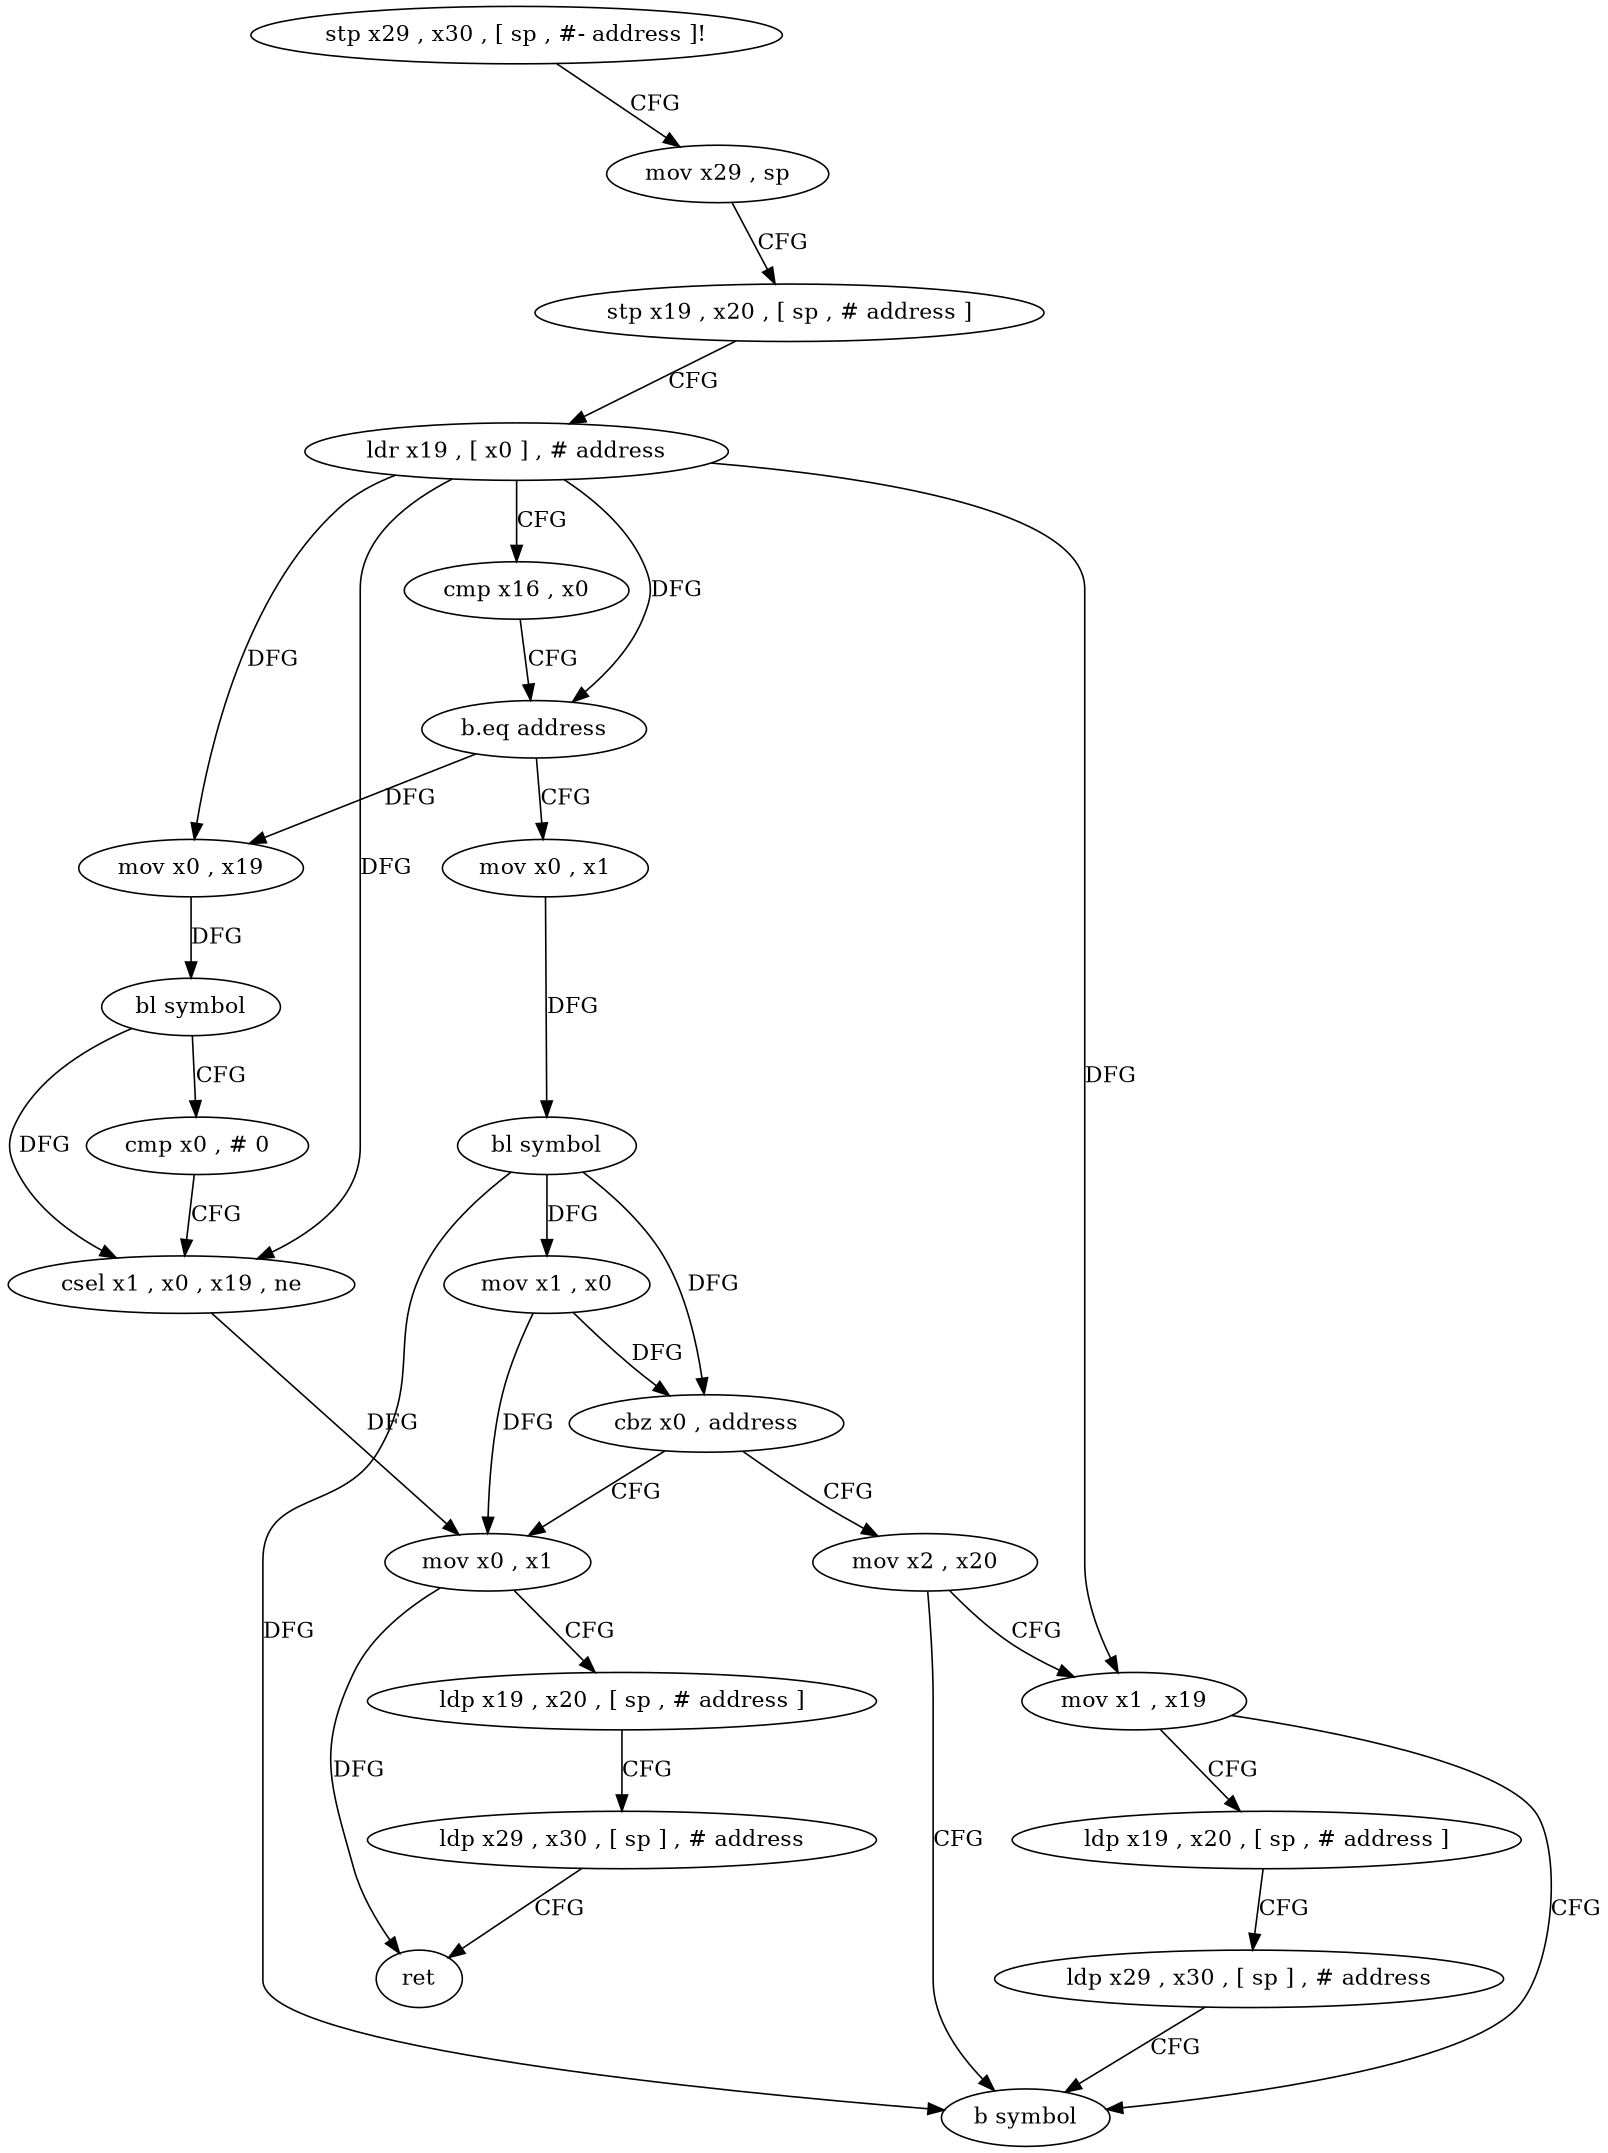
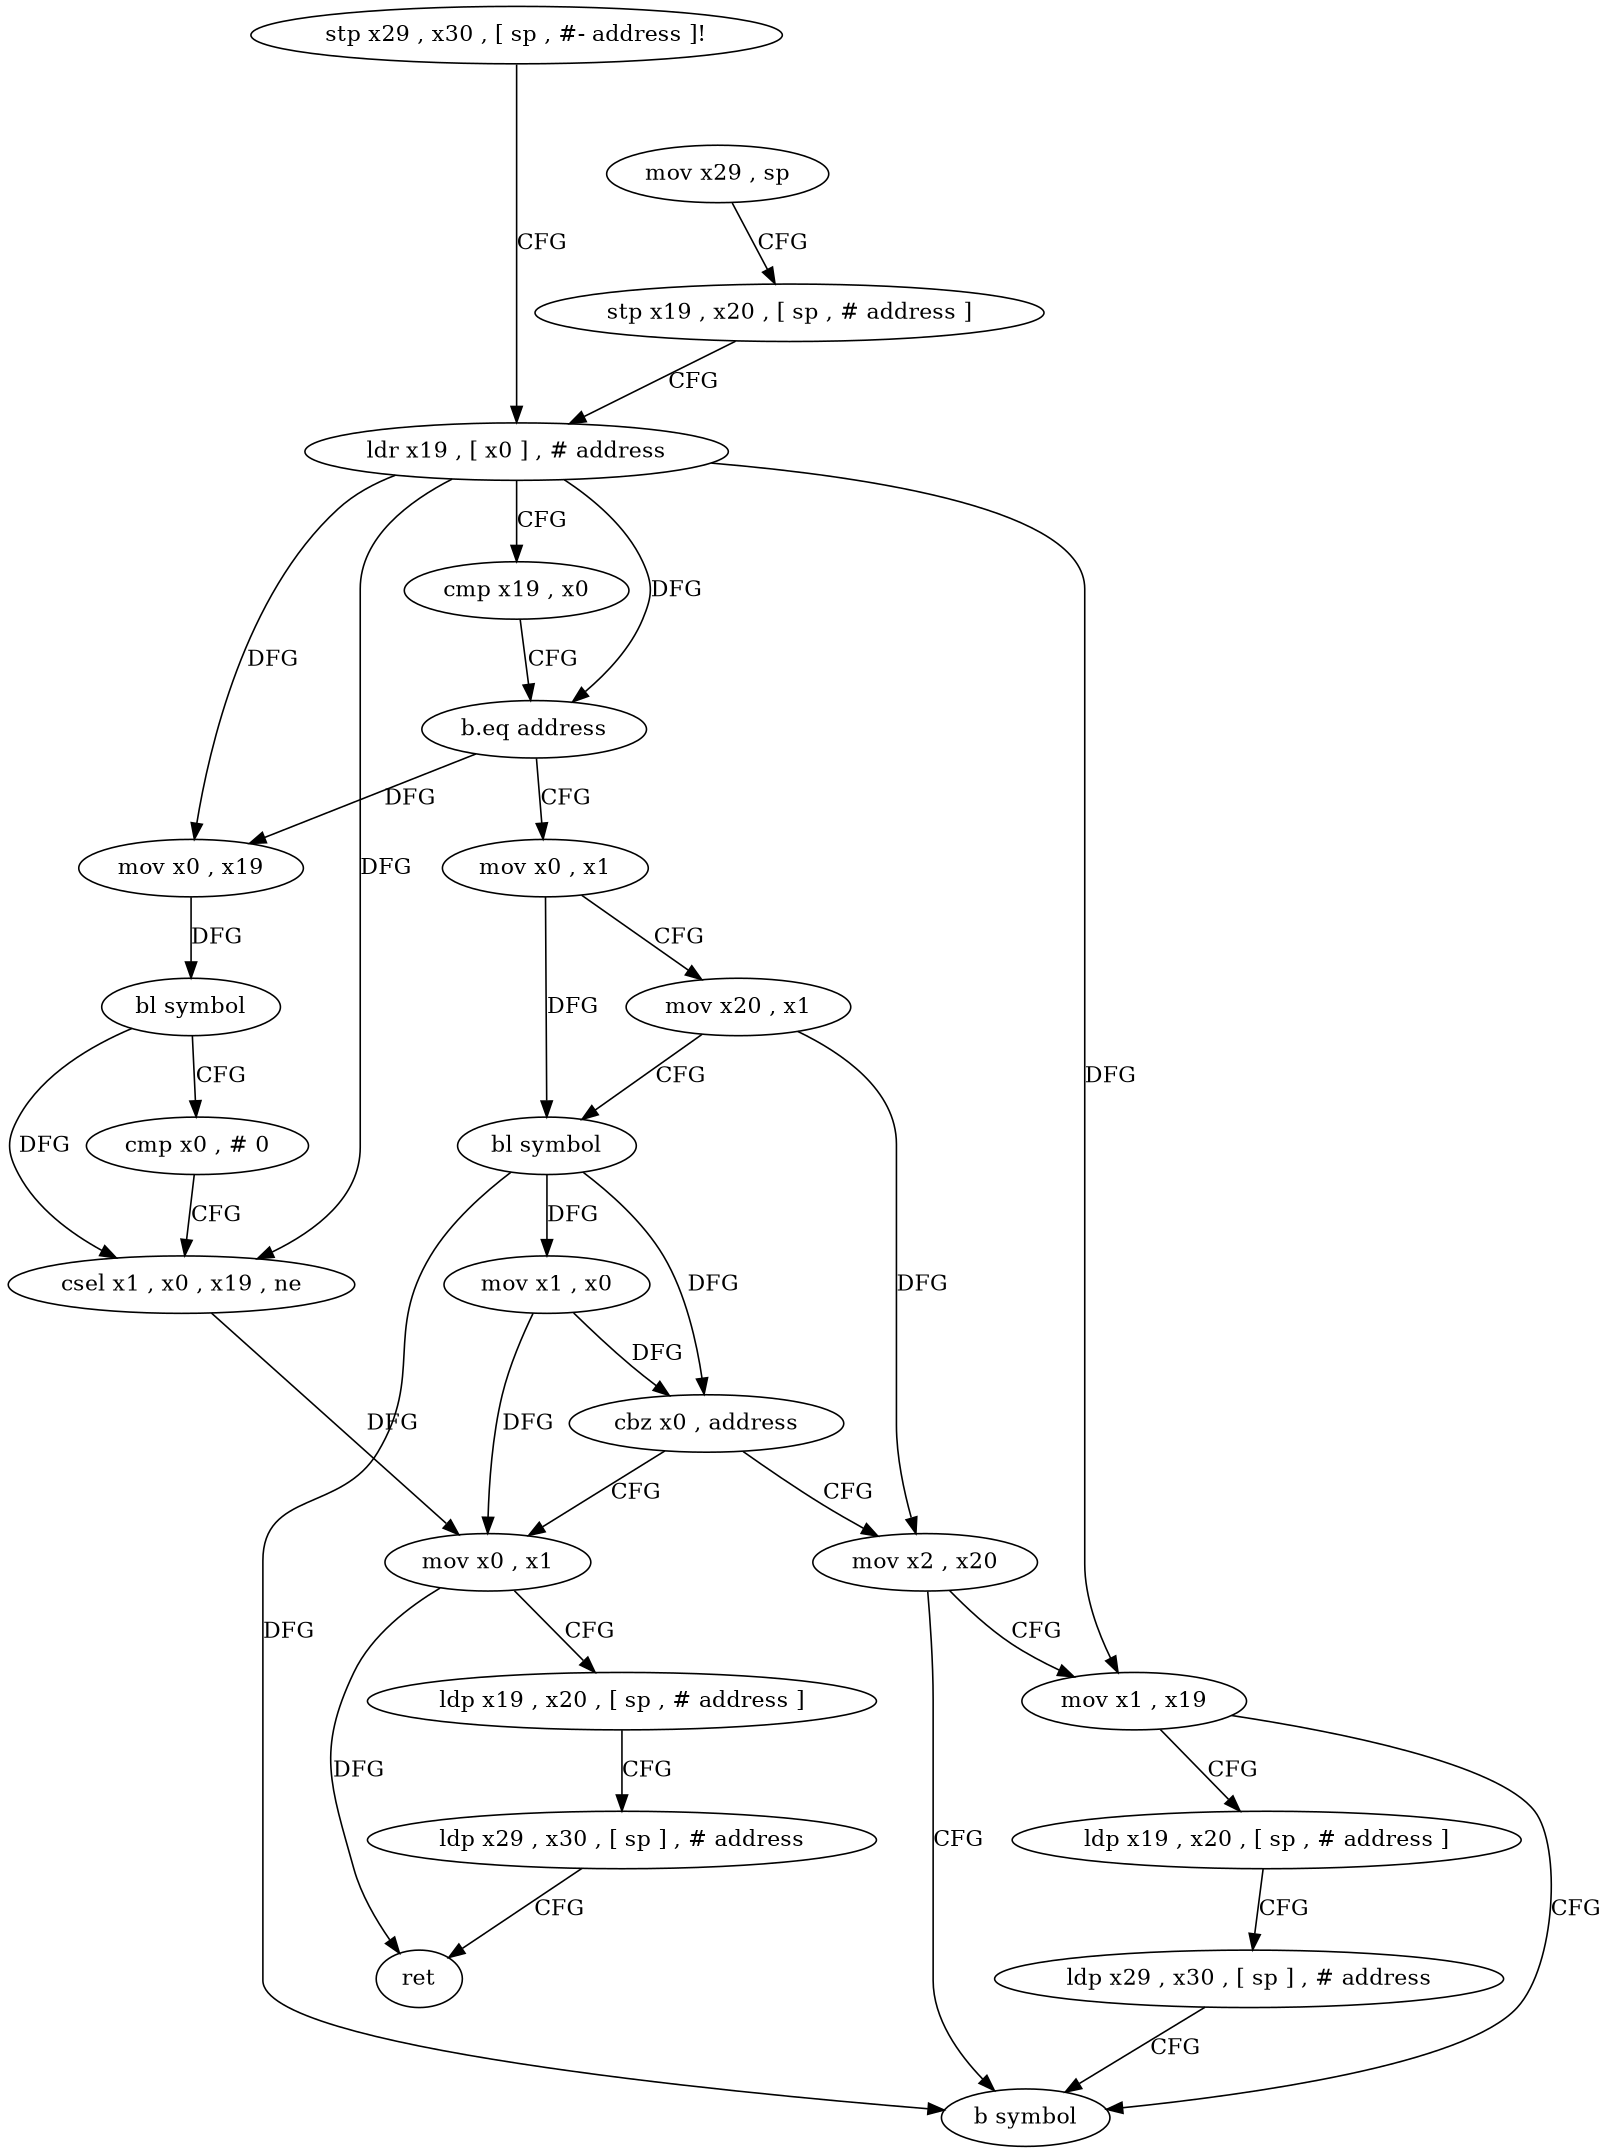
(612, 101) -> (517, 235)
(517, 590) -> (517, 590)
none -> (738, 1007)
